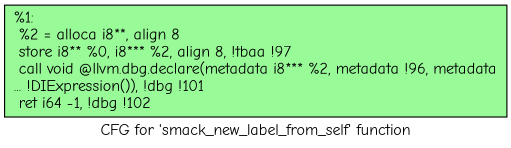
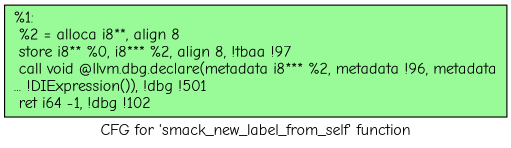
(109, 86) -> (110, 86)
